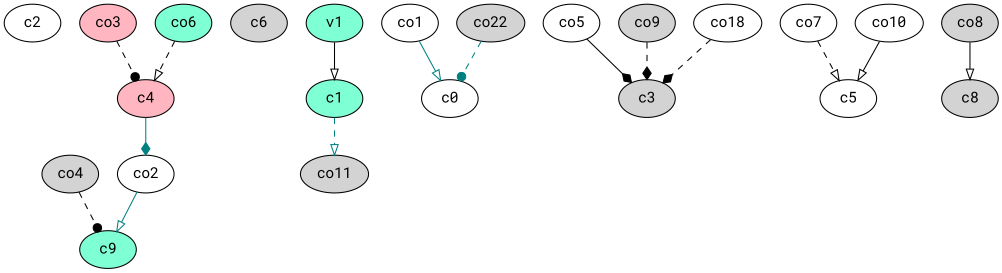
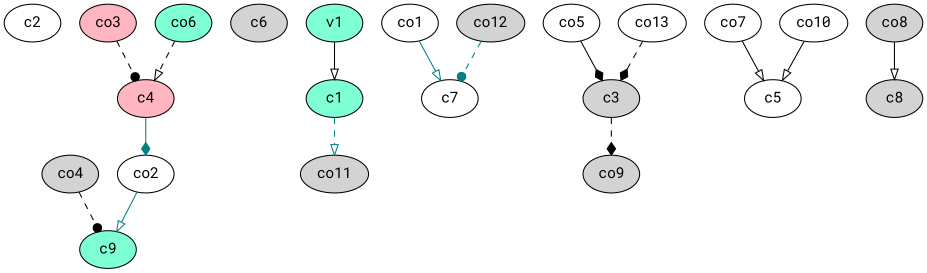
(491, 23) -> (491, 23)
(728, 23) -> (652, 23)
(647, 55) -> (611, 130)
(826, 56) -> (750, 56)
(450, 99) -> (450, 99)
